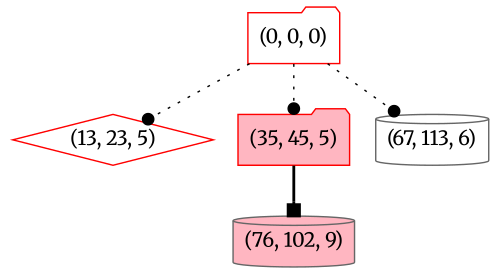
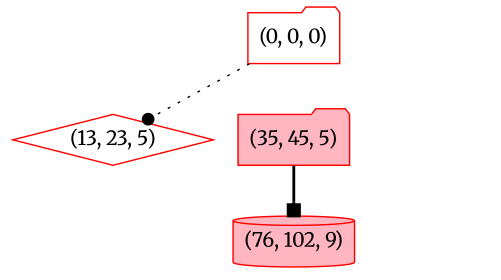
(294, 83) -> none
(432, 140) -> none
(294, 242) -> (294, 242)
